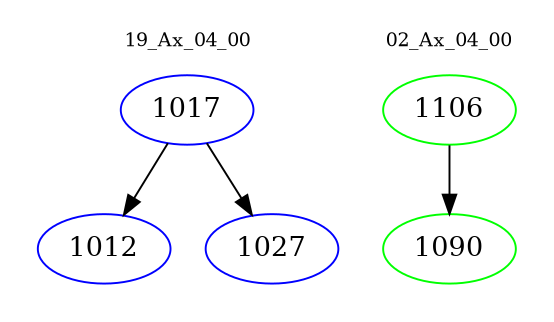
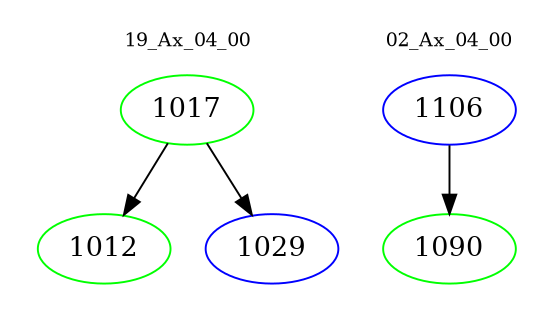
(187, 110) -> (187, 110)
(449, 110) -> (449, 110)
(104, 249) -> (104, 249)
(272, 249) -> (272, 249)
